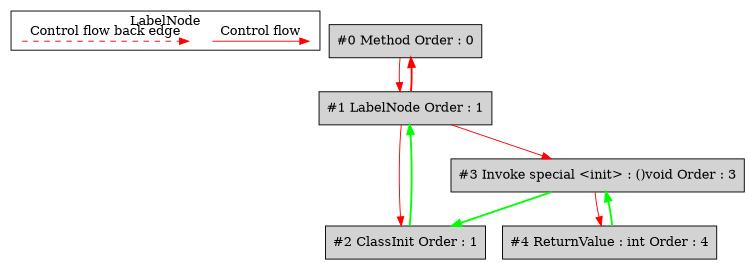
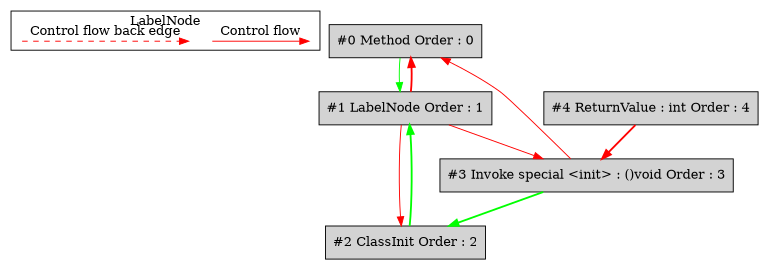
(399, 70) -> (399, 70)
(597, 205) -> (515, 105)
(611, 213) -> (622, 139)
(405, 243) -> (405, 243)
